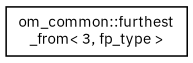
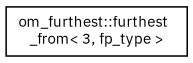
(97, 31) -> (97, 31)
